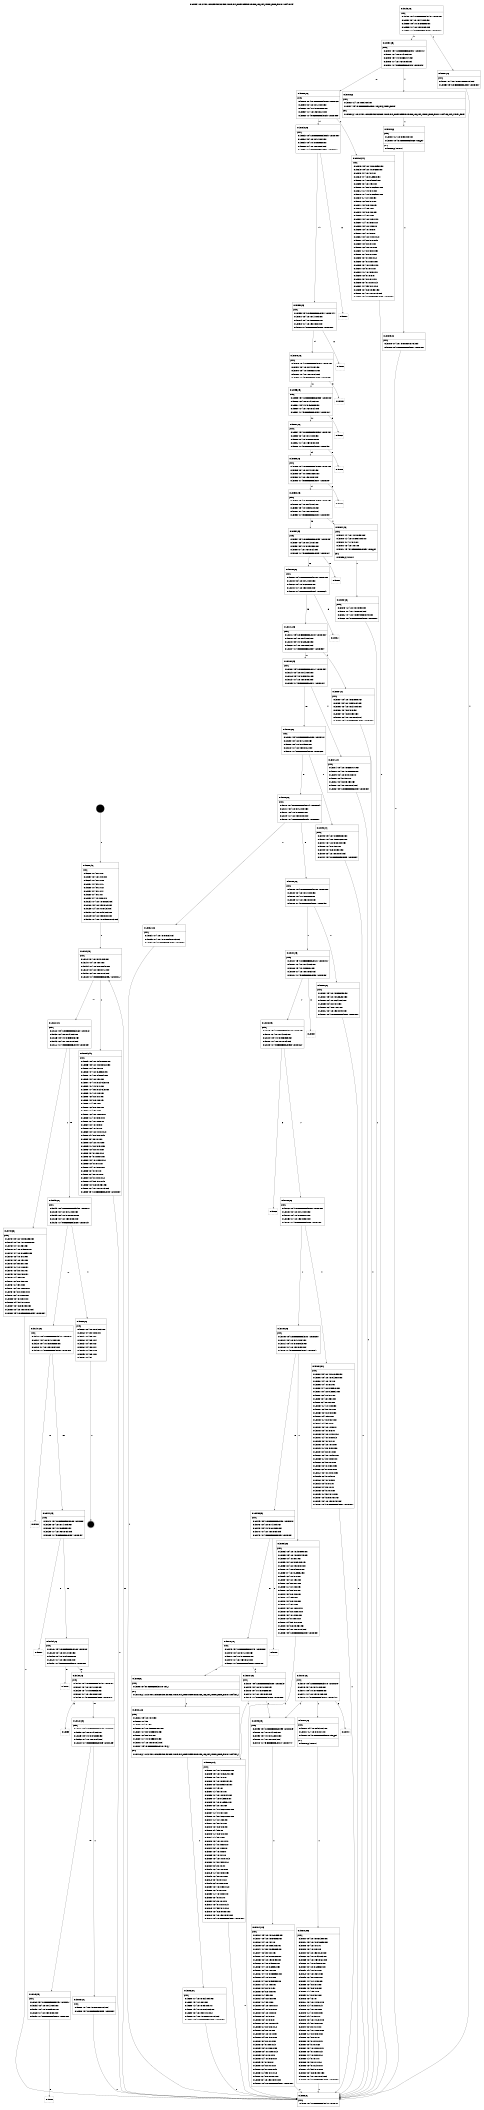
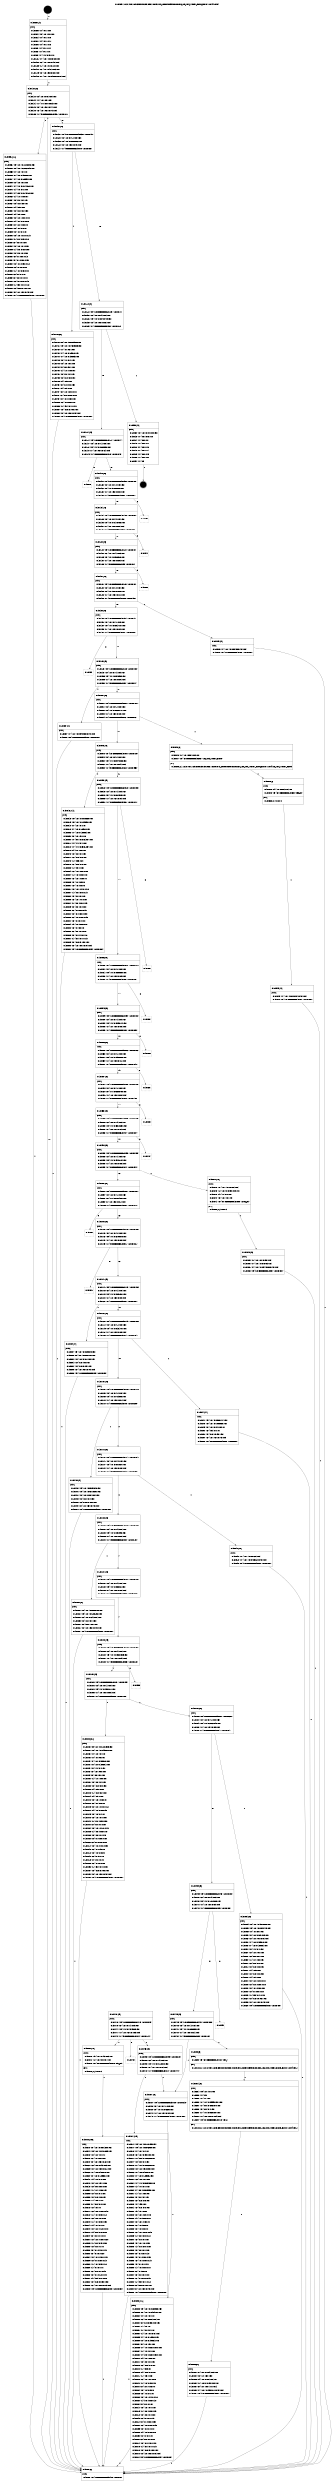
none -> (116, 646)
(311, 1034) -> none
(268, 1709) -> (163, 2082)
